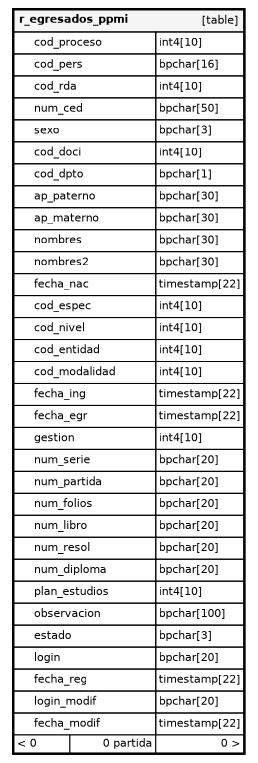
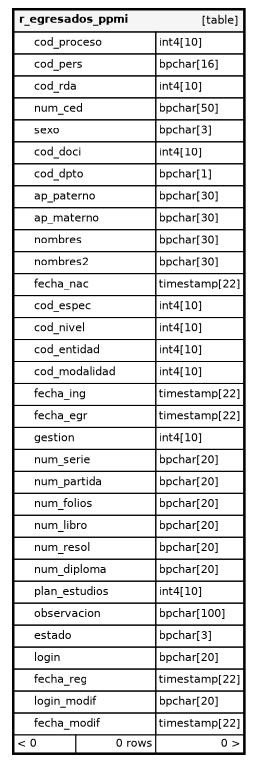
(128, 743) -> (134, 743)
